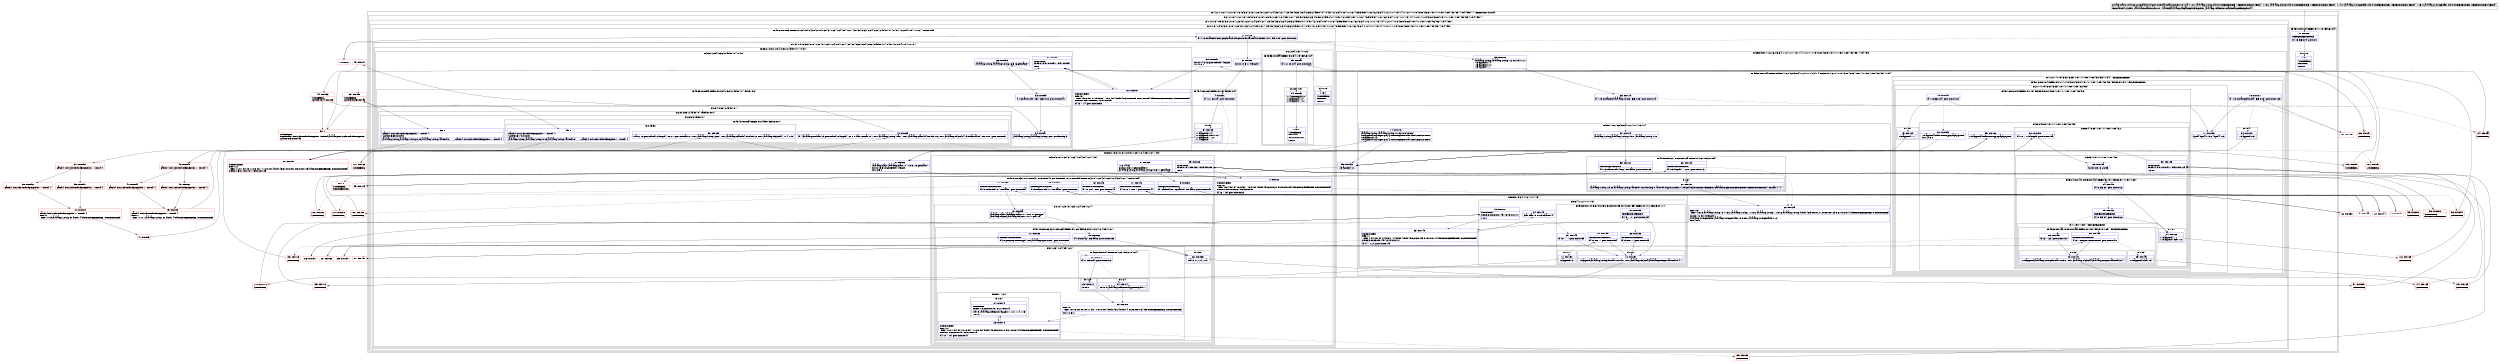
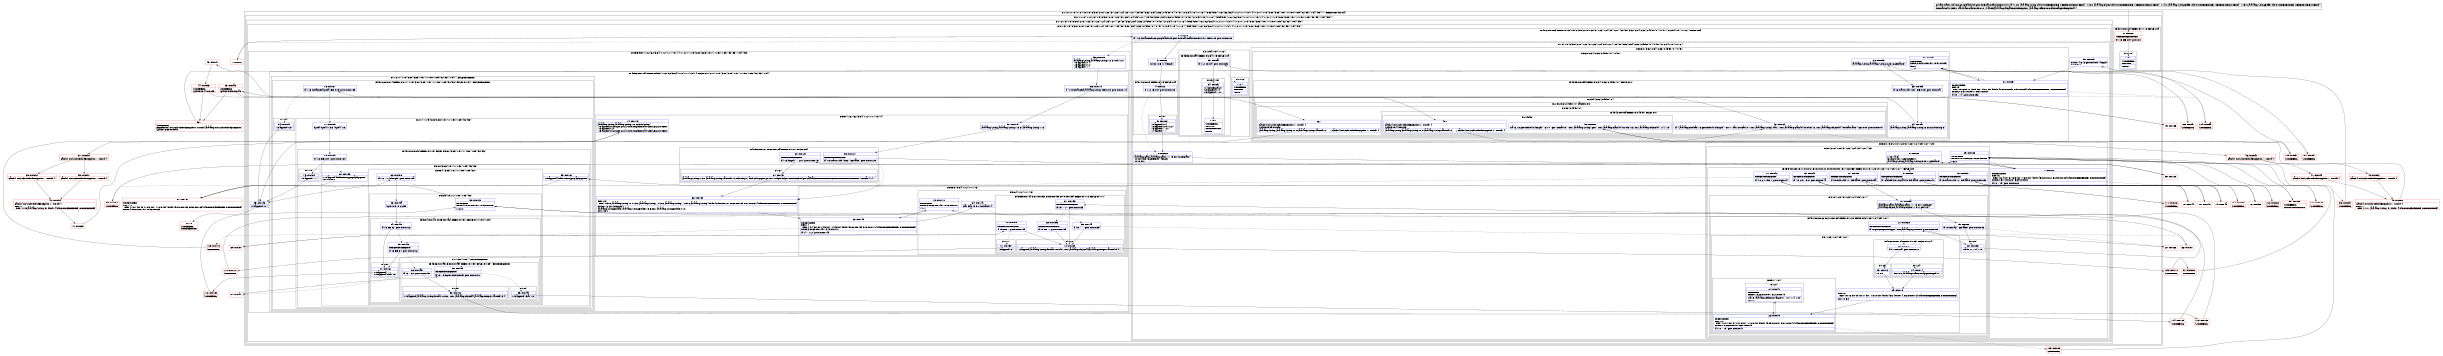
(2304, 37) -> (2128, 37)
(2083, 106) -> (330, 140)
(976, 314) -> (1751, 300)
